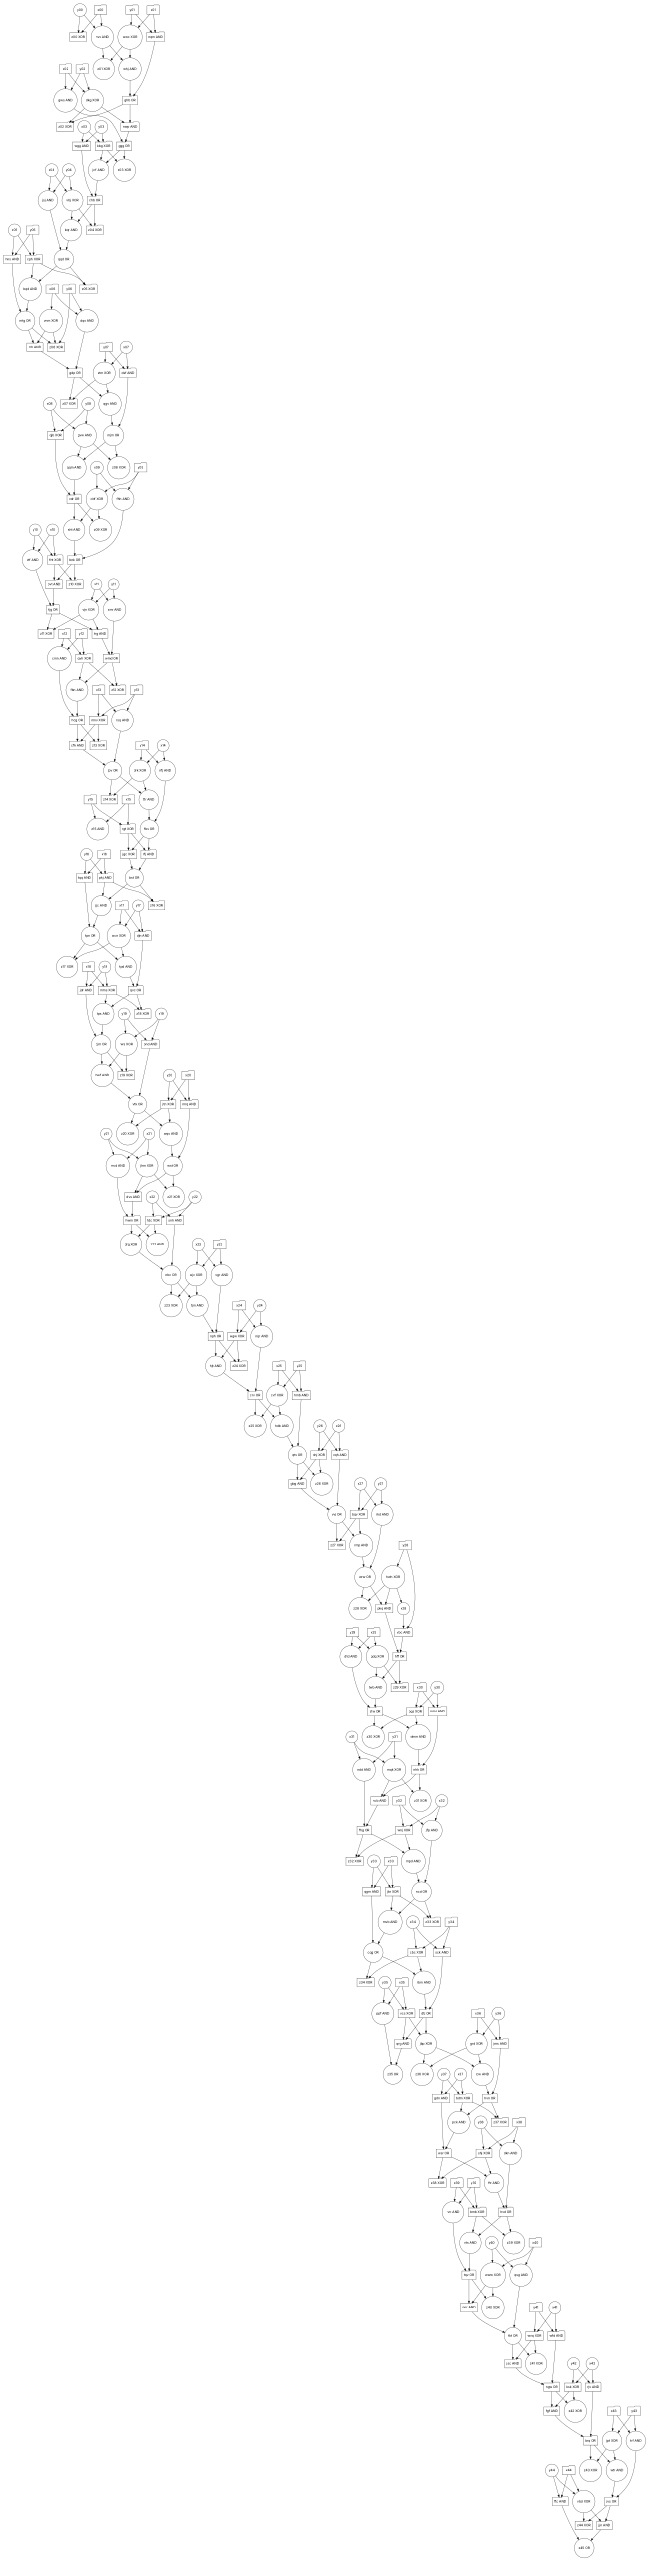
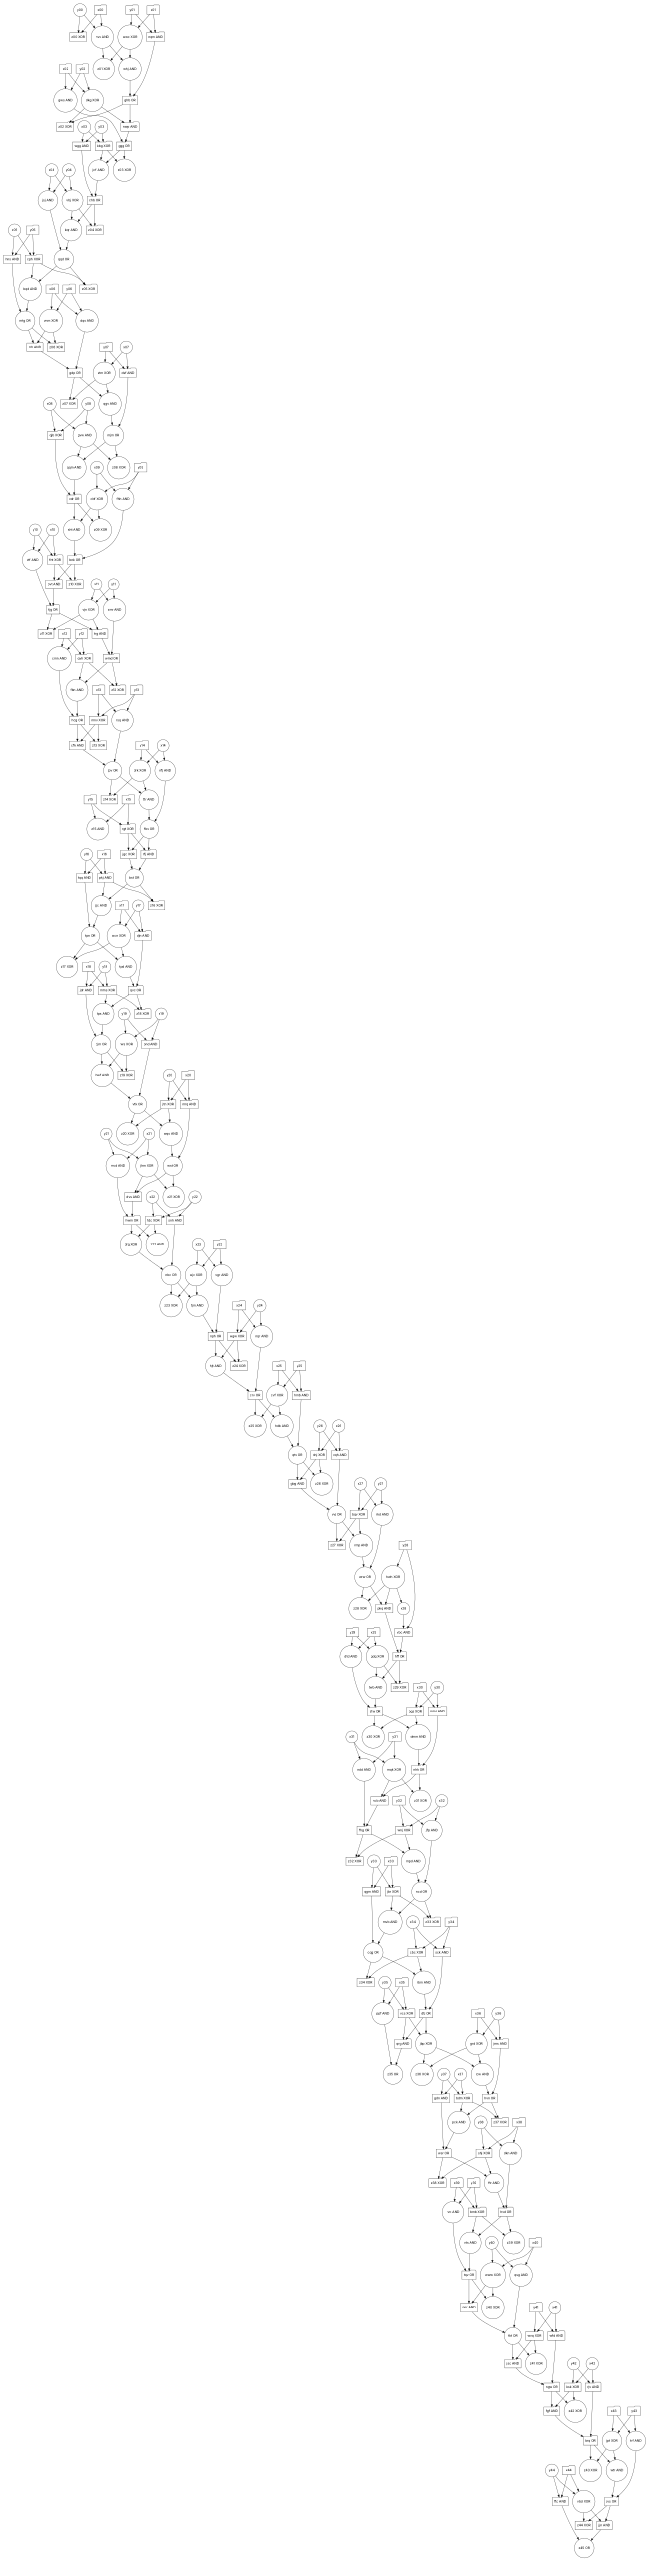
(68, 318) -> (63, 300)
